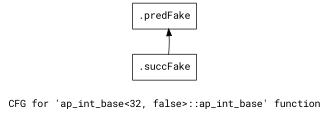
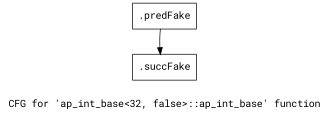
(169, 45) -> (160, 38)
